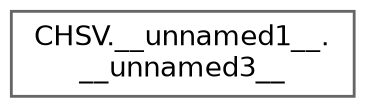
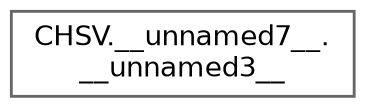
(183, 54) -> (183, 54)
